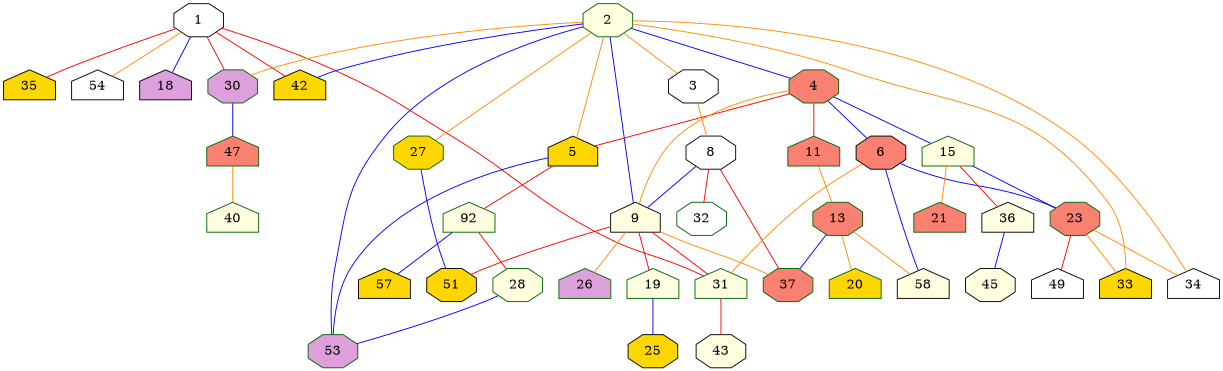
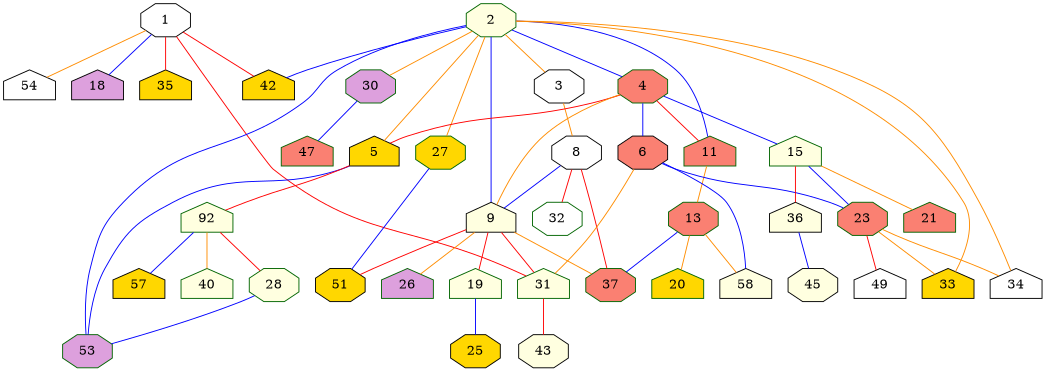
none -> (636, 45)
(216, 53) -> none
(233, 184) -> (207, 250)
